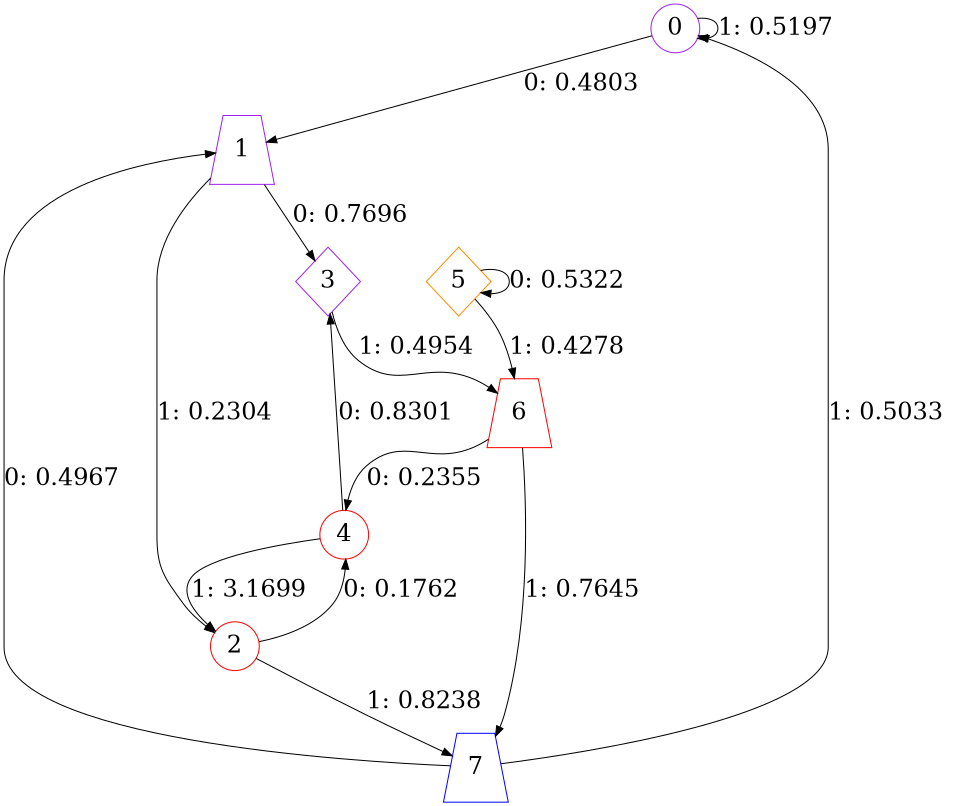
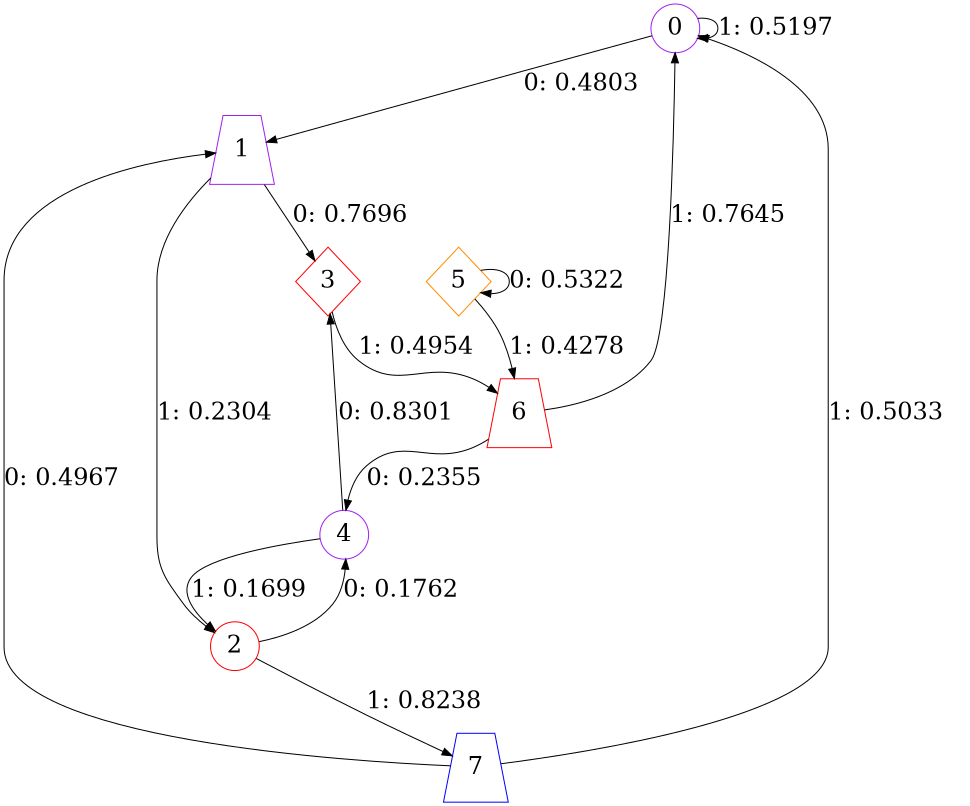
(328, 282) -> (328, 282)
(344, 535) -> (344, 535)
(524, 589) -> (666, 273)
(260, 590) -> (260, 590)
